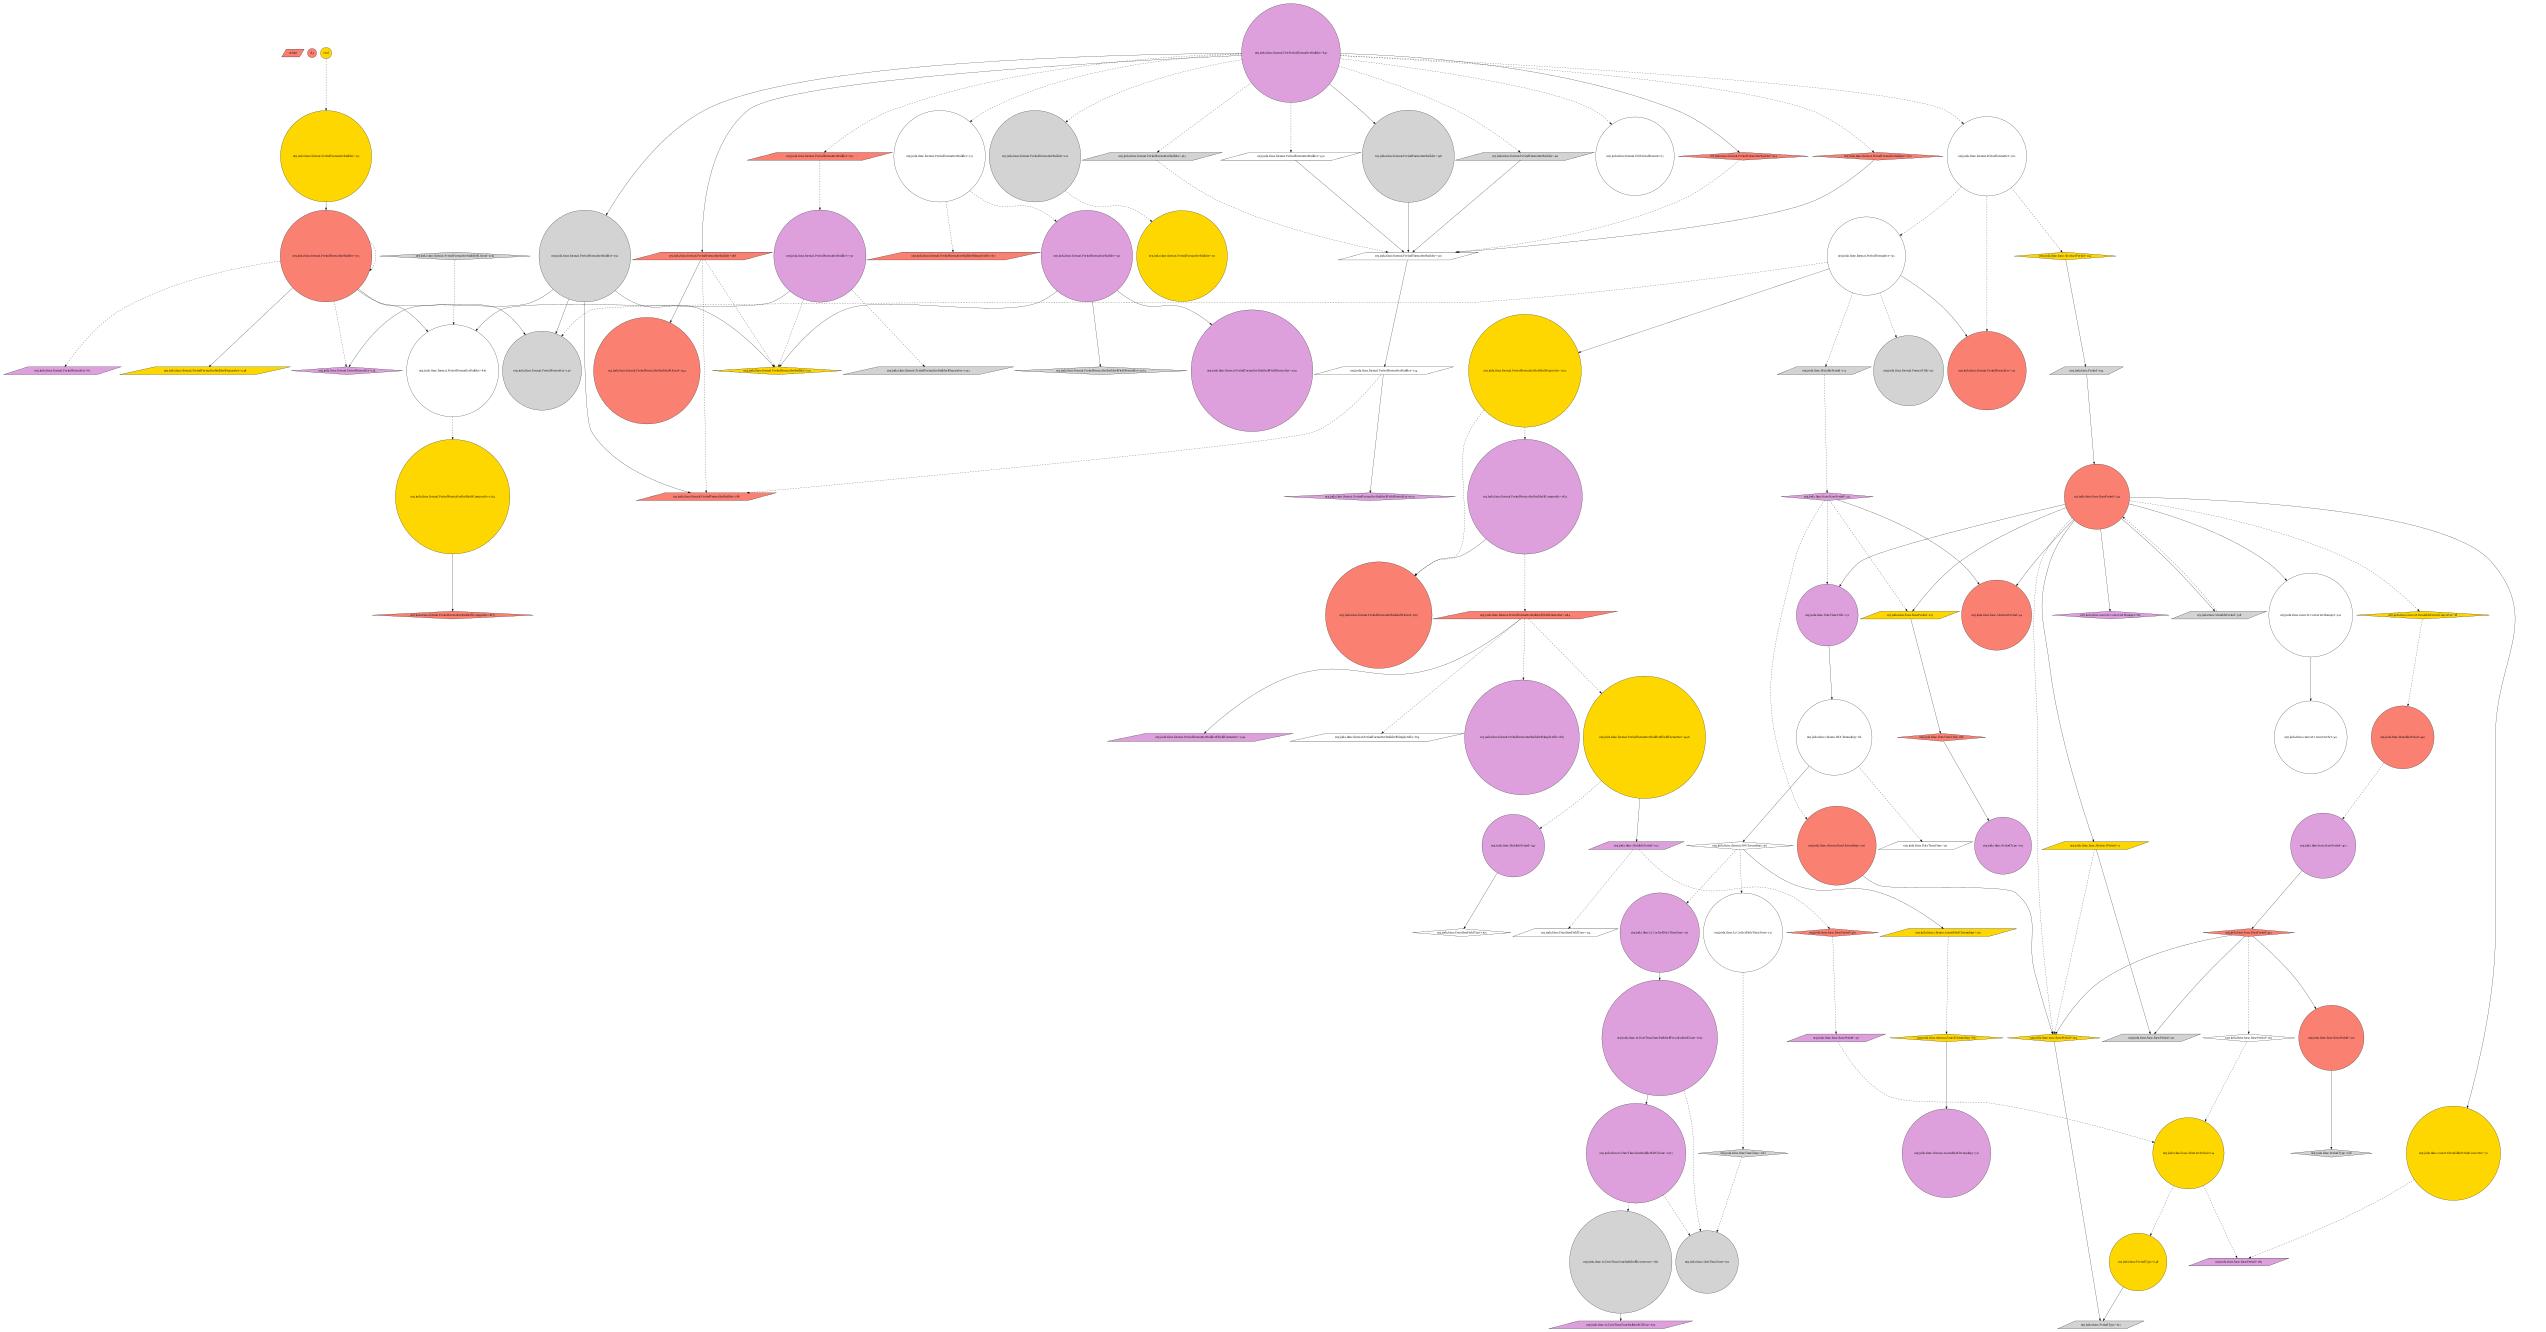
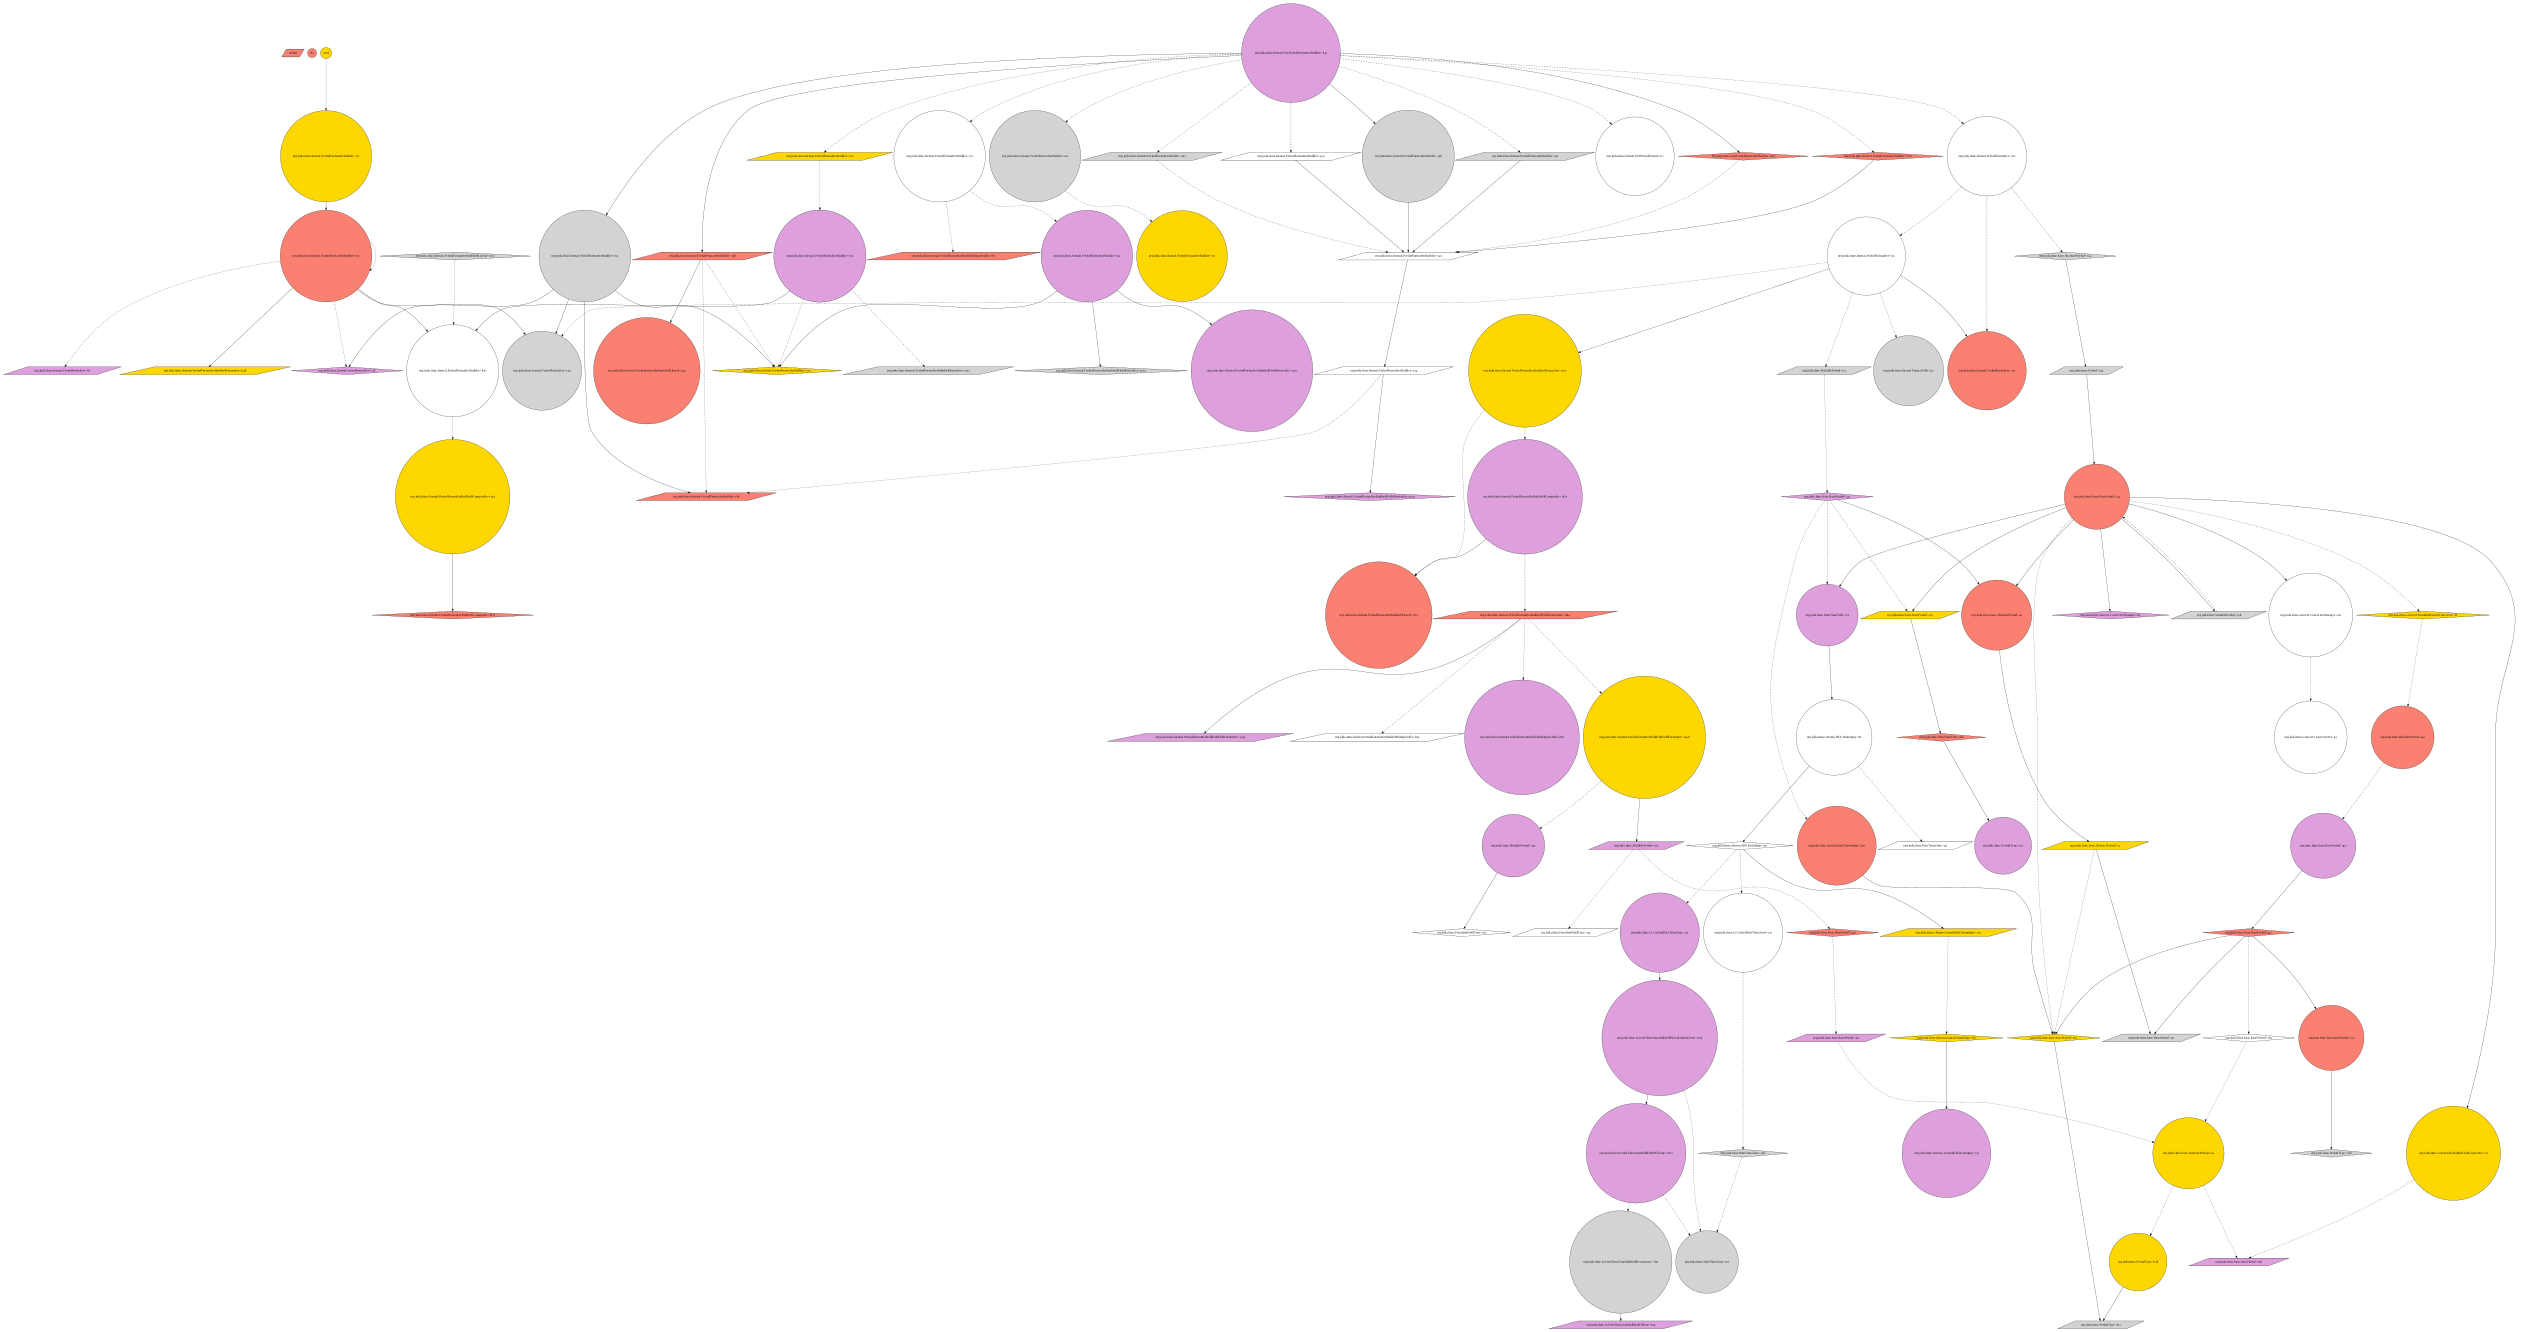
(820, 156) -> (820, 156)
(1743, 156) -> (1743, 156)
(2065, 256) -> (2065, 256)
(2311, 678) -> (2311, 678)
(2052, 679) -> (2023, 756)
